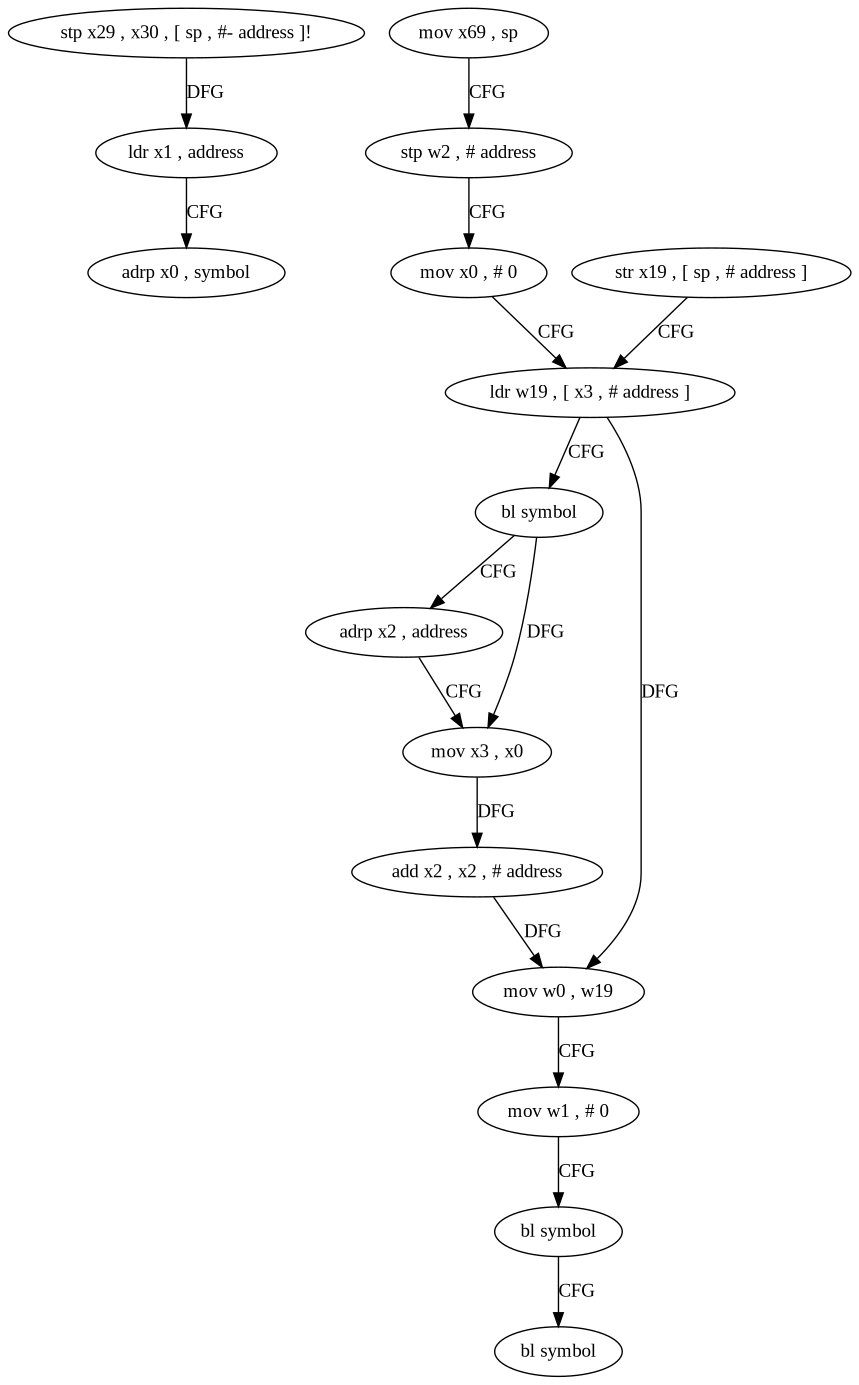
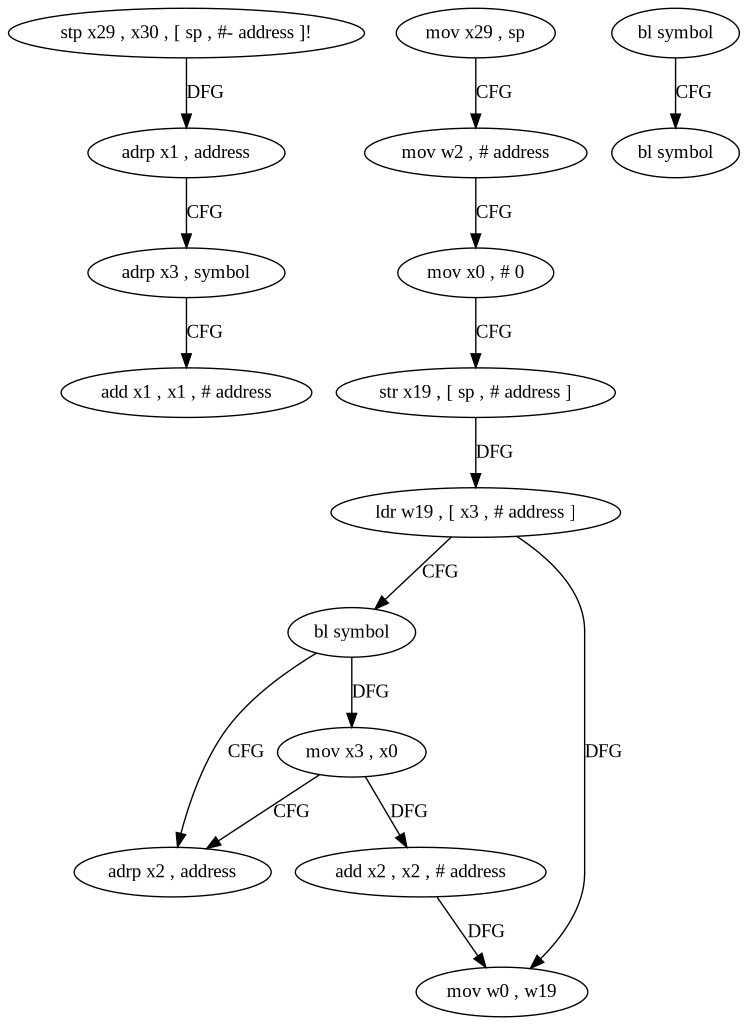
(469, 33) -> (476, 33)
(186, 153) -> (186, 153)
(469, 153) -> (476, 153)
(186, 273) -> (186, 273)
(524, 327) -> (476, 326)
(676, 333) -> (495, 453)
none -> (186, 393)
(437, 687) -> (269, 808)
(558, 1112) -> none
